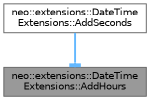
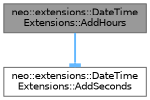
(75, 48) -> (75, 48)
